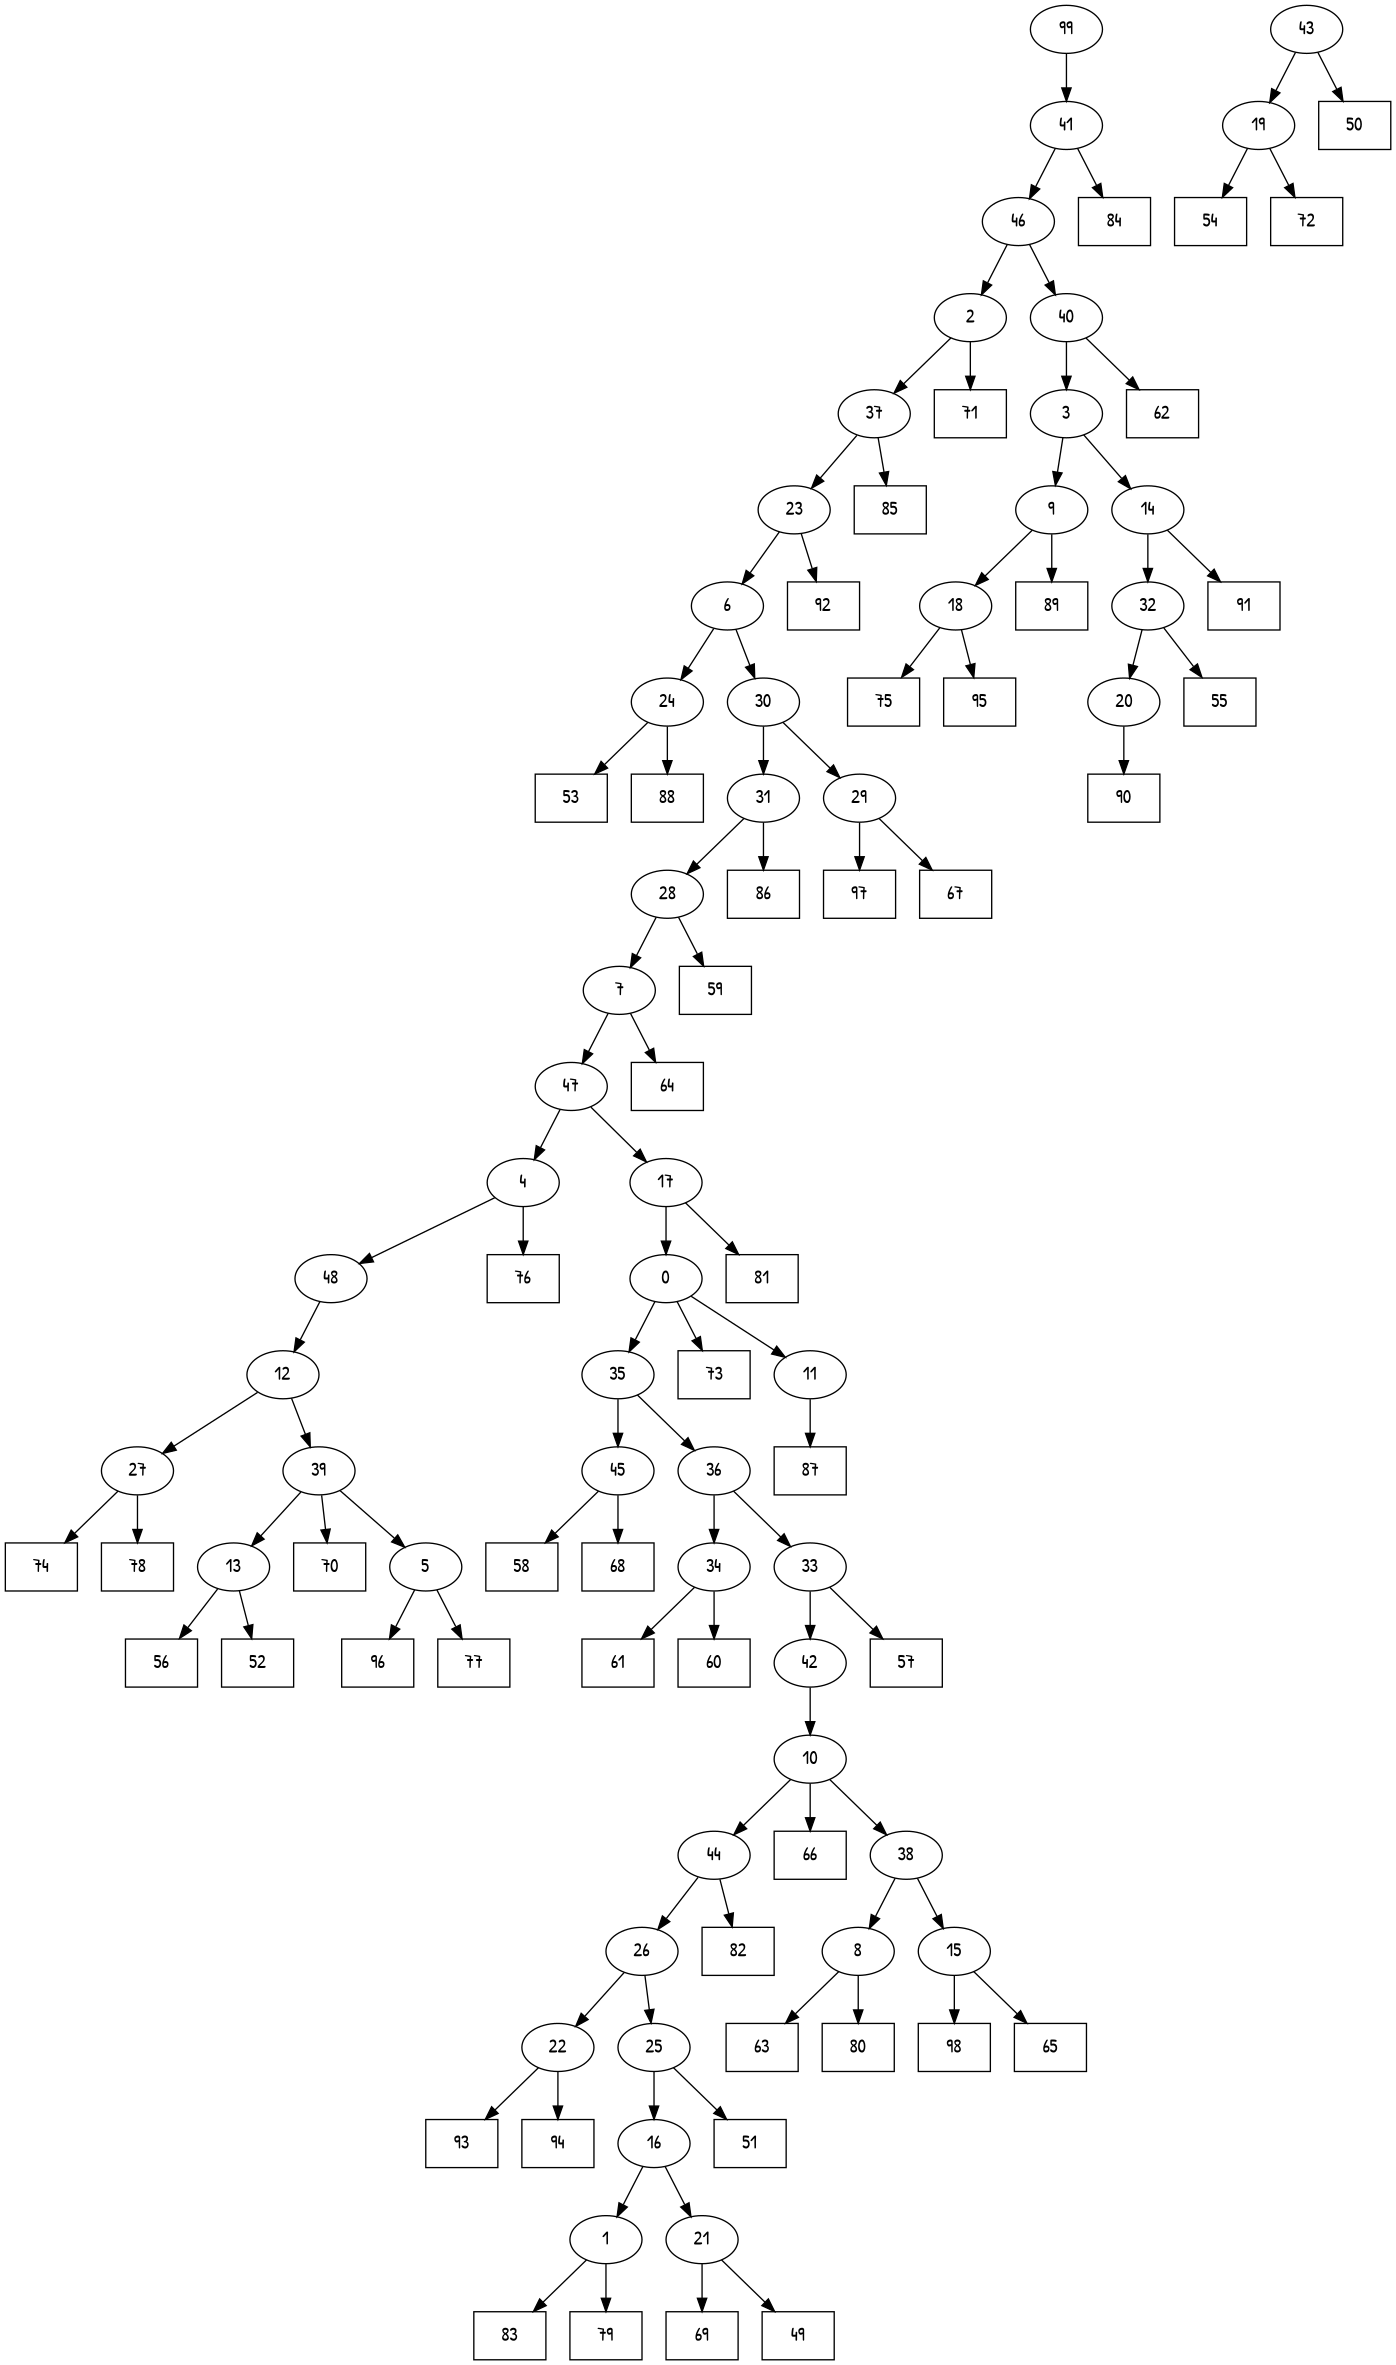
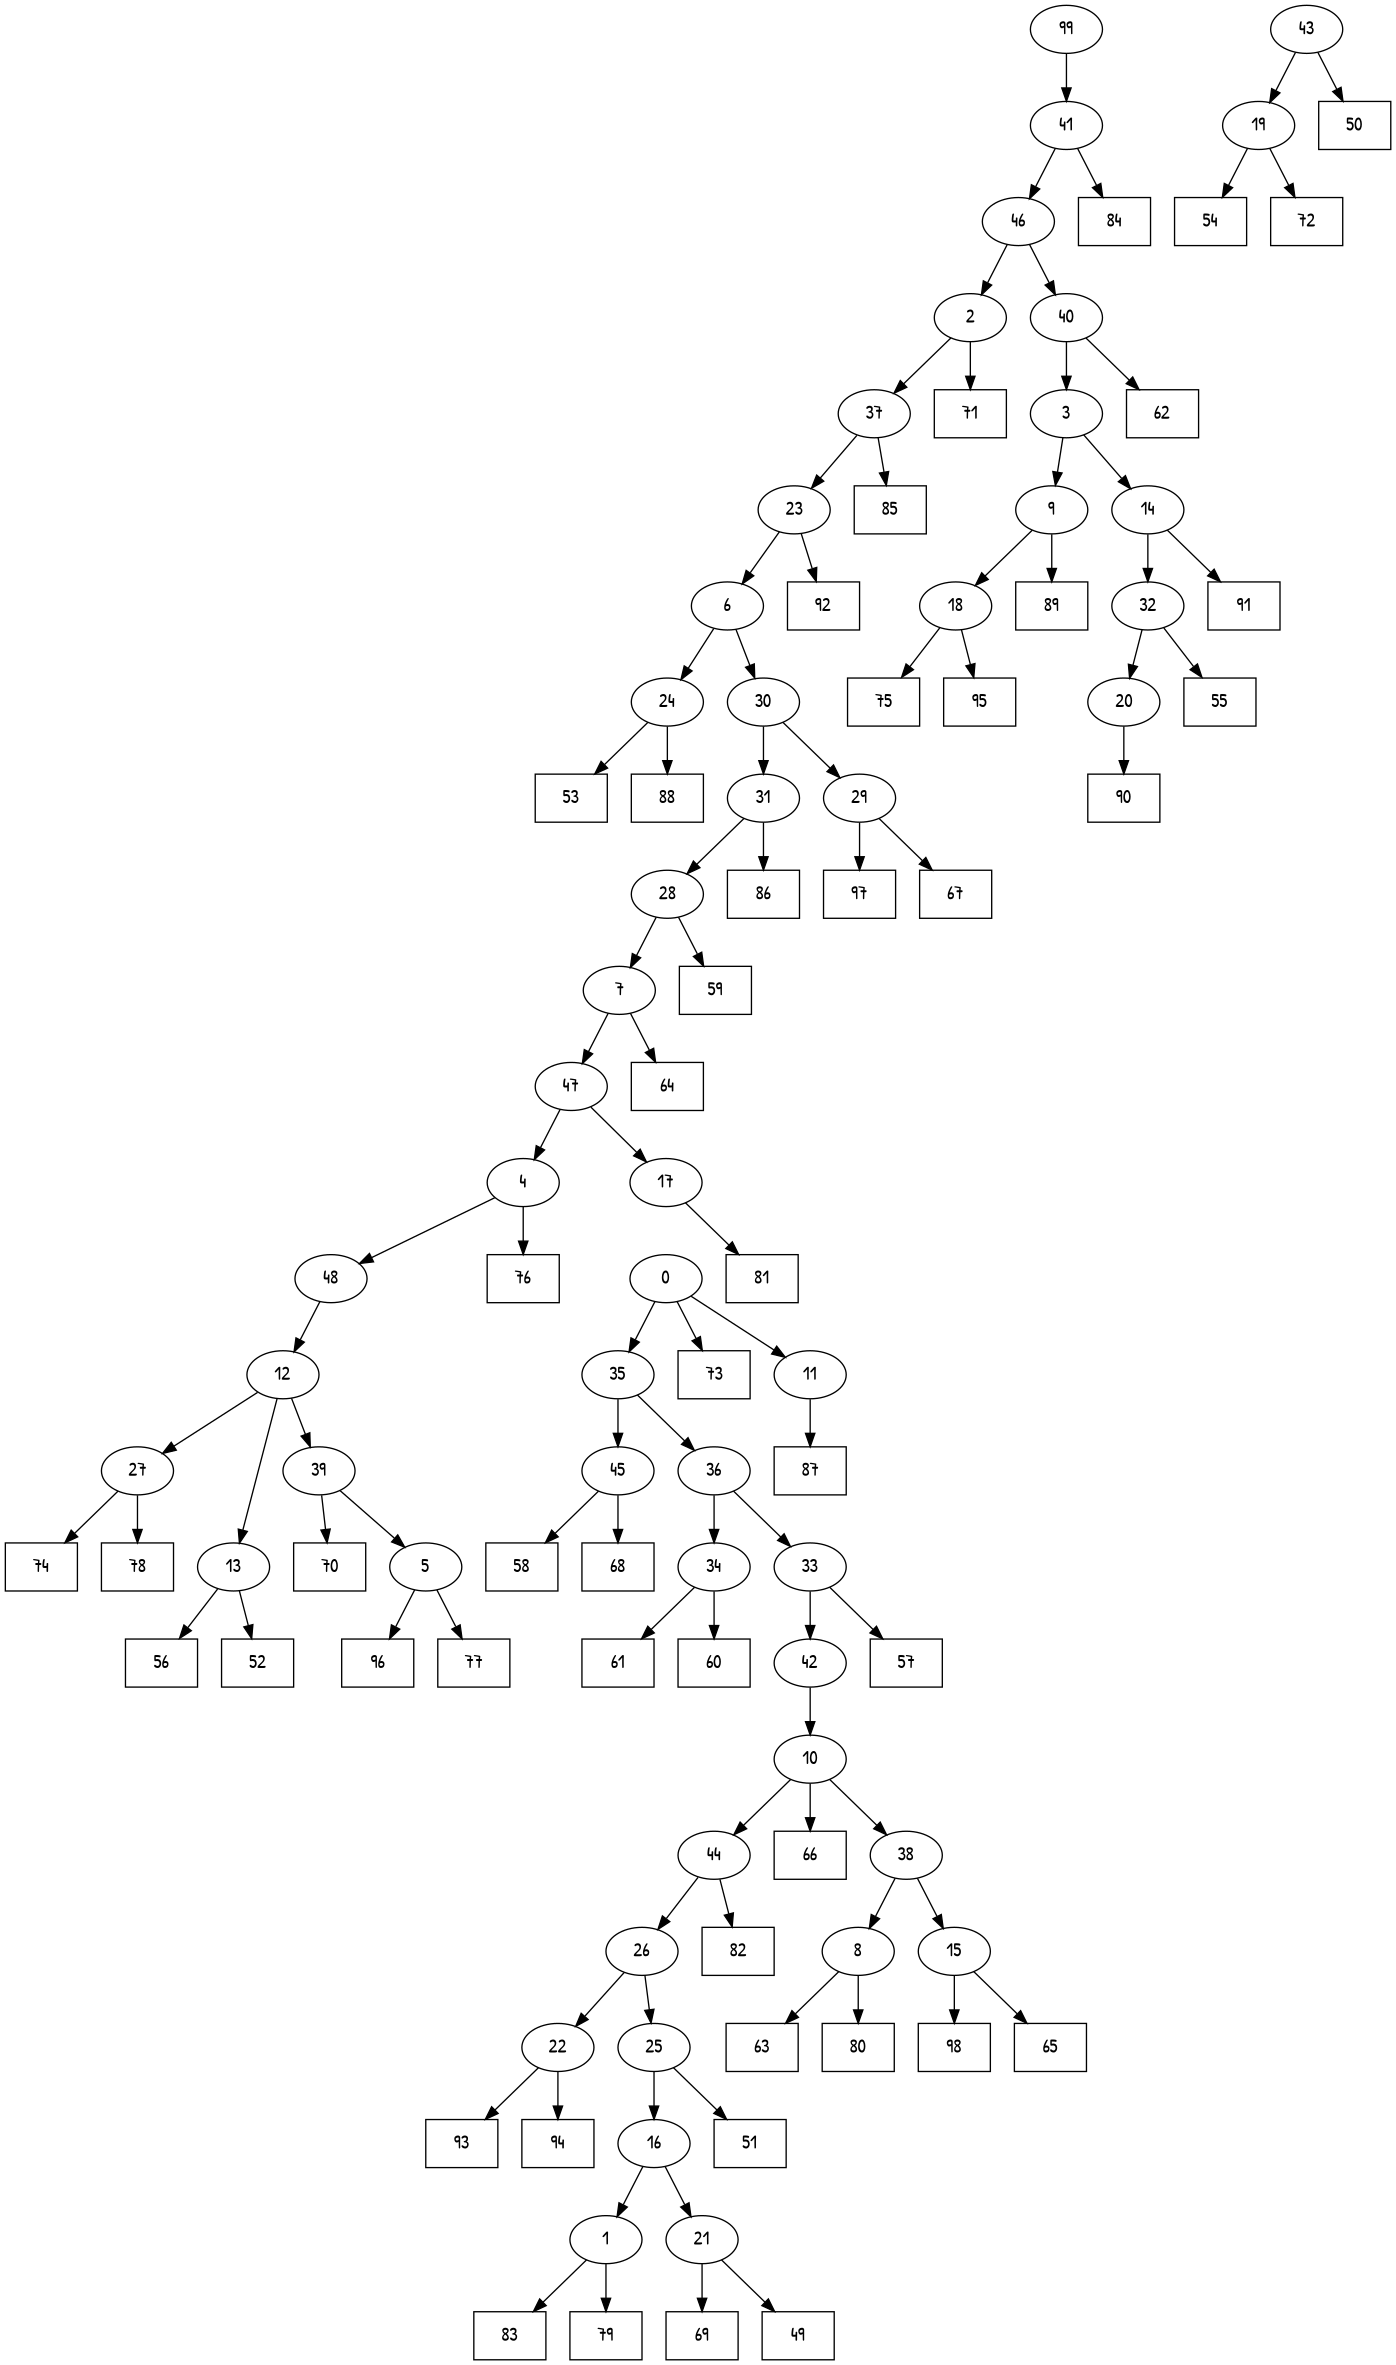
(666, 1224) -> none
(281, 1514) -> (260, 1464)
